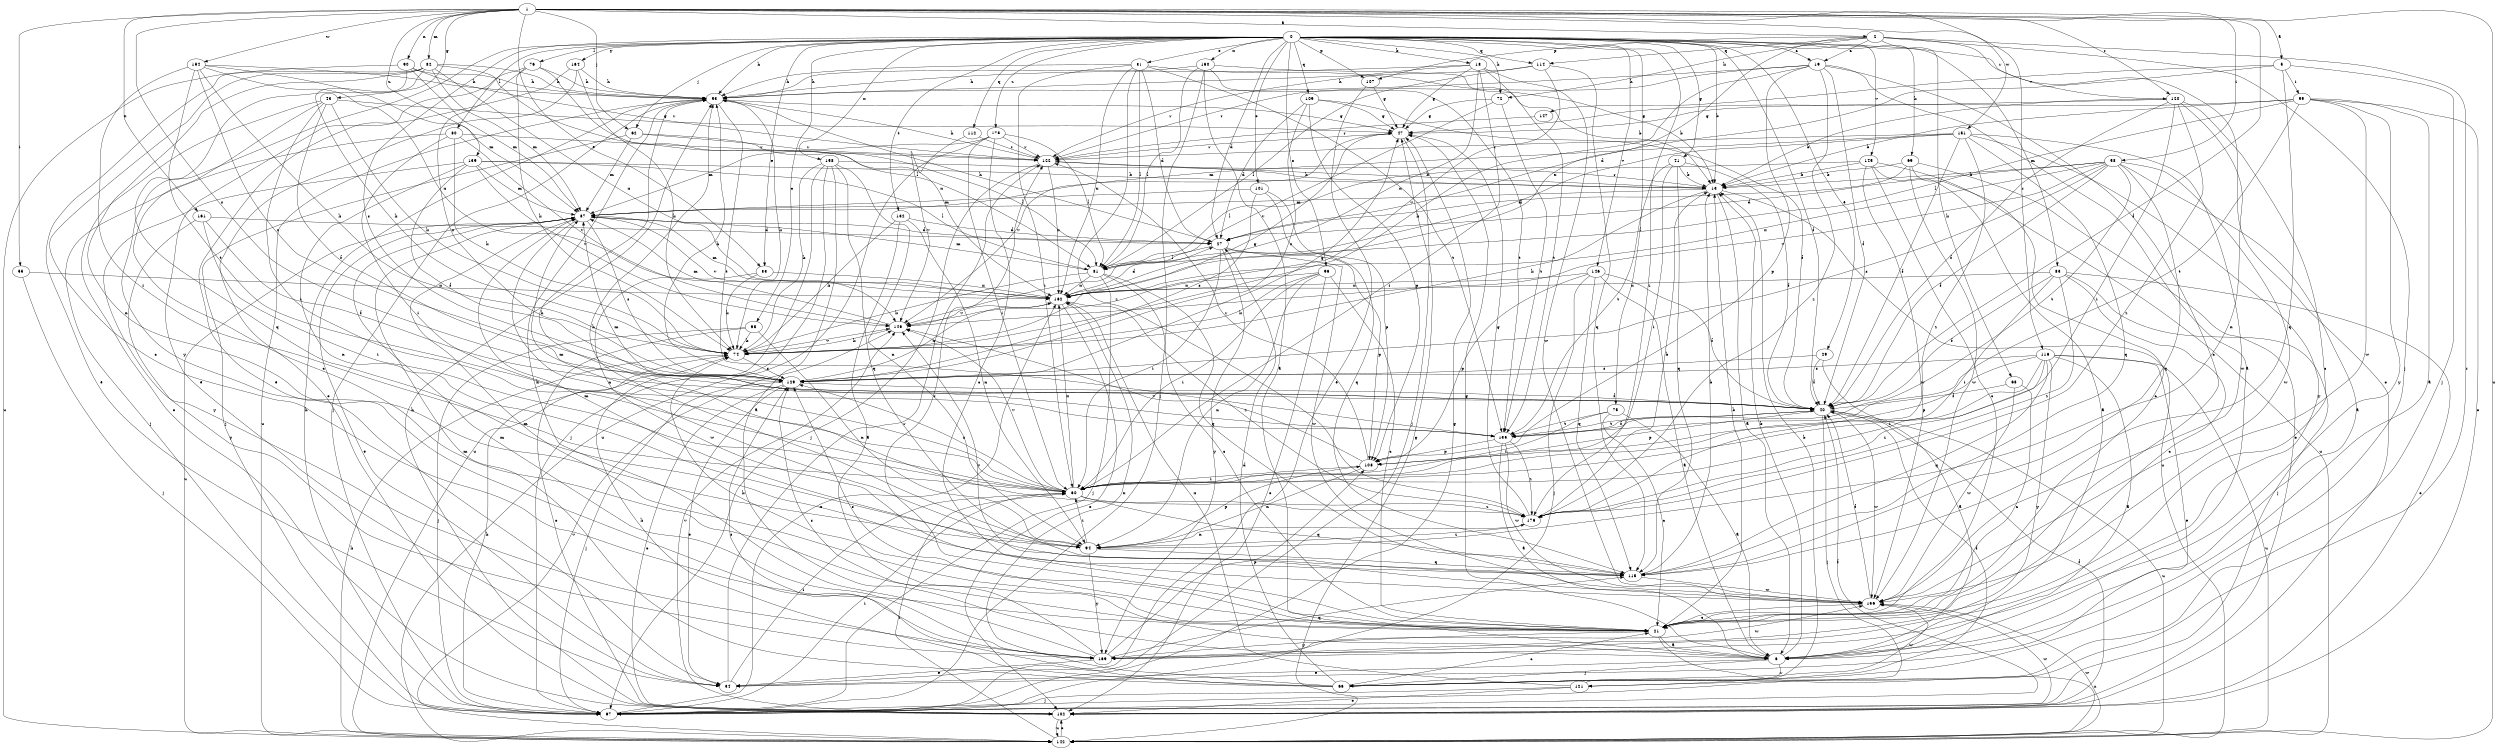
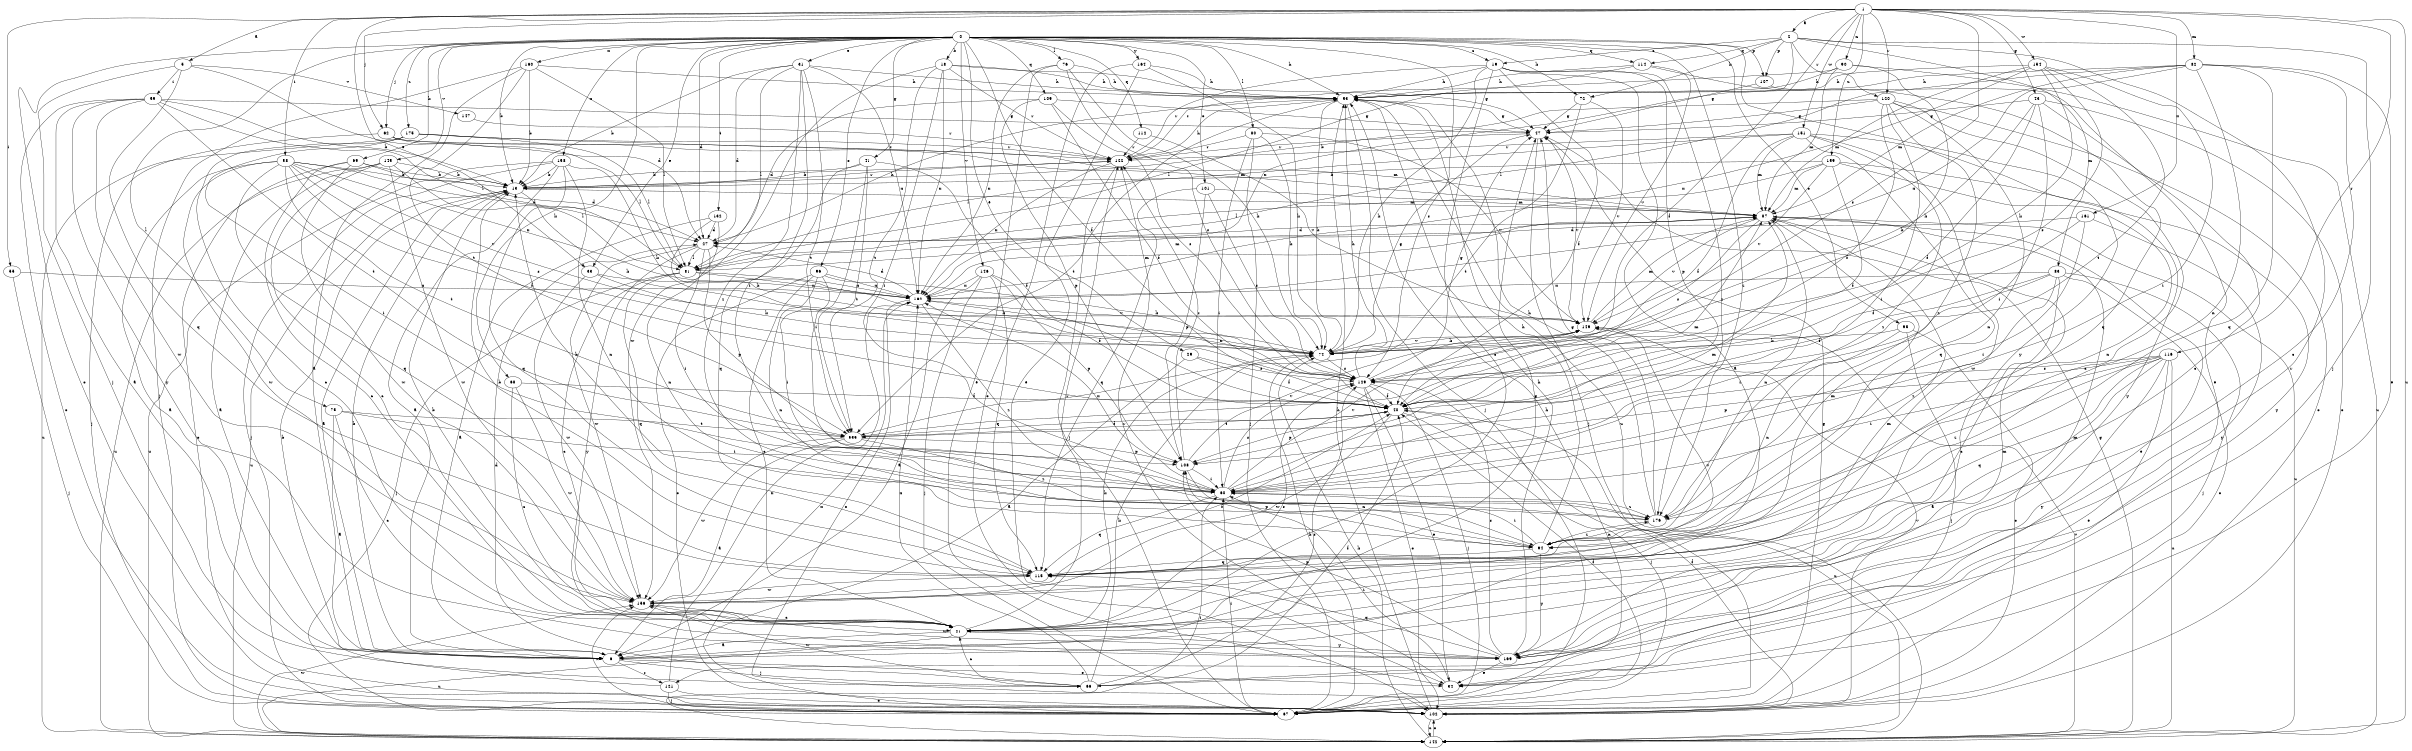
(473, 161) -> (1831, 161)
(1503, 438) -> (853, 438)
none -> (2191, 560)
